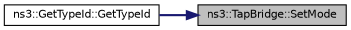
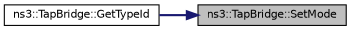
(82, 15) -> (82, 15)
